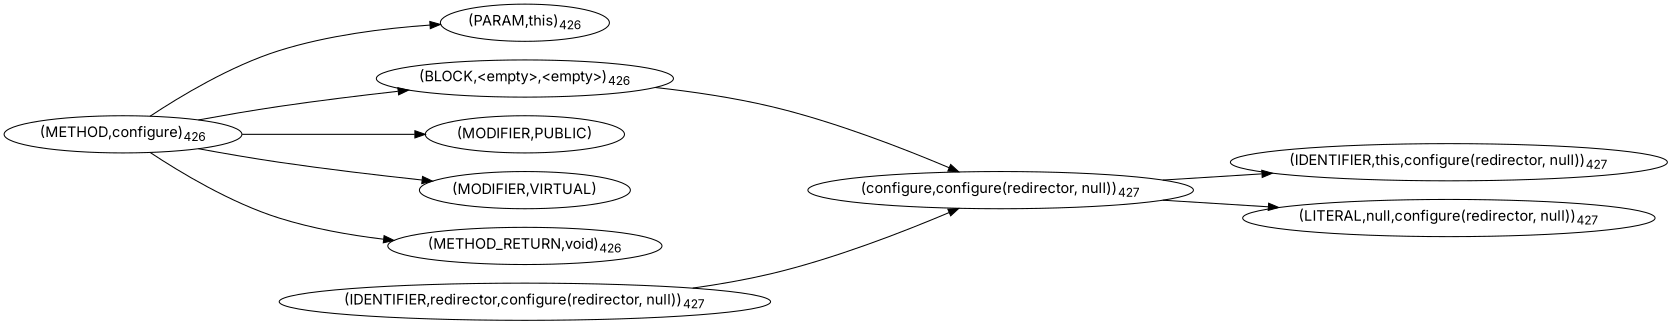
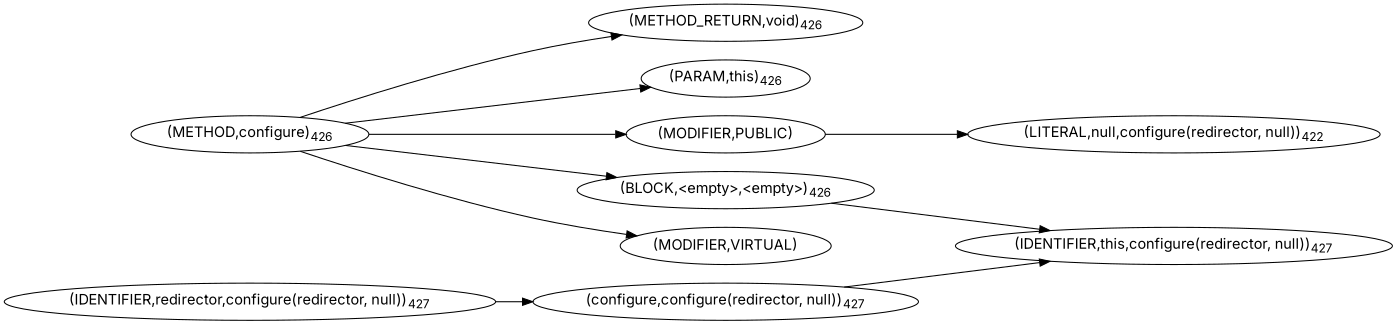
(805, 116) -> (935, 216)
(1215, 203) -> (891, 134)
(1588, 216) -> (1313, 133)
